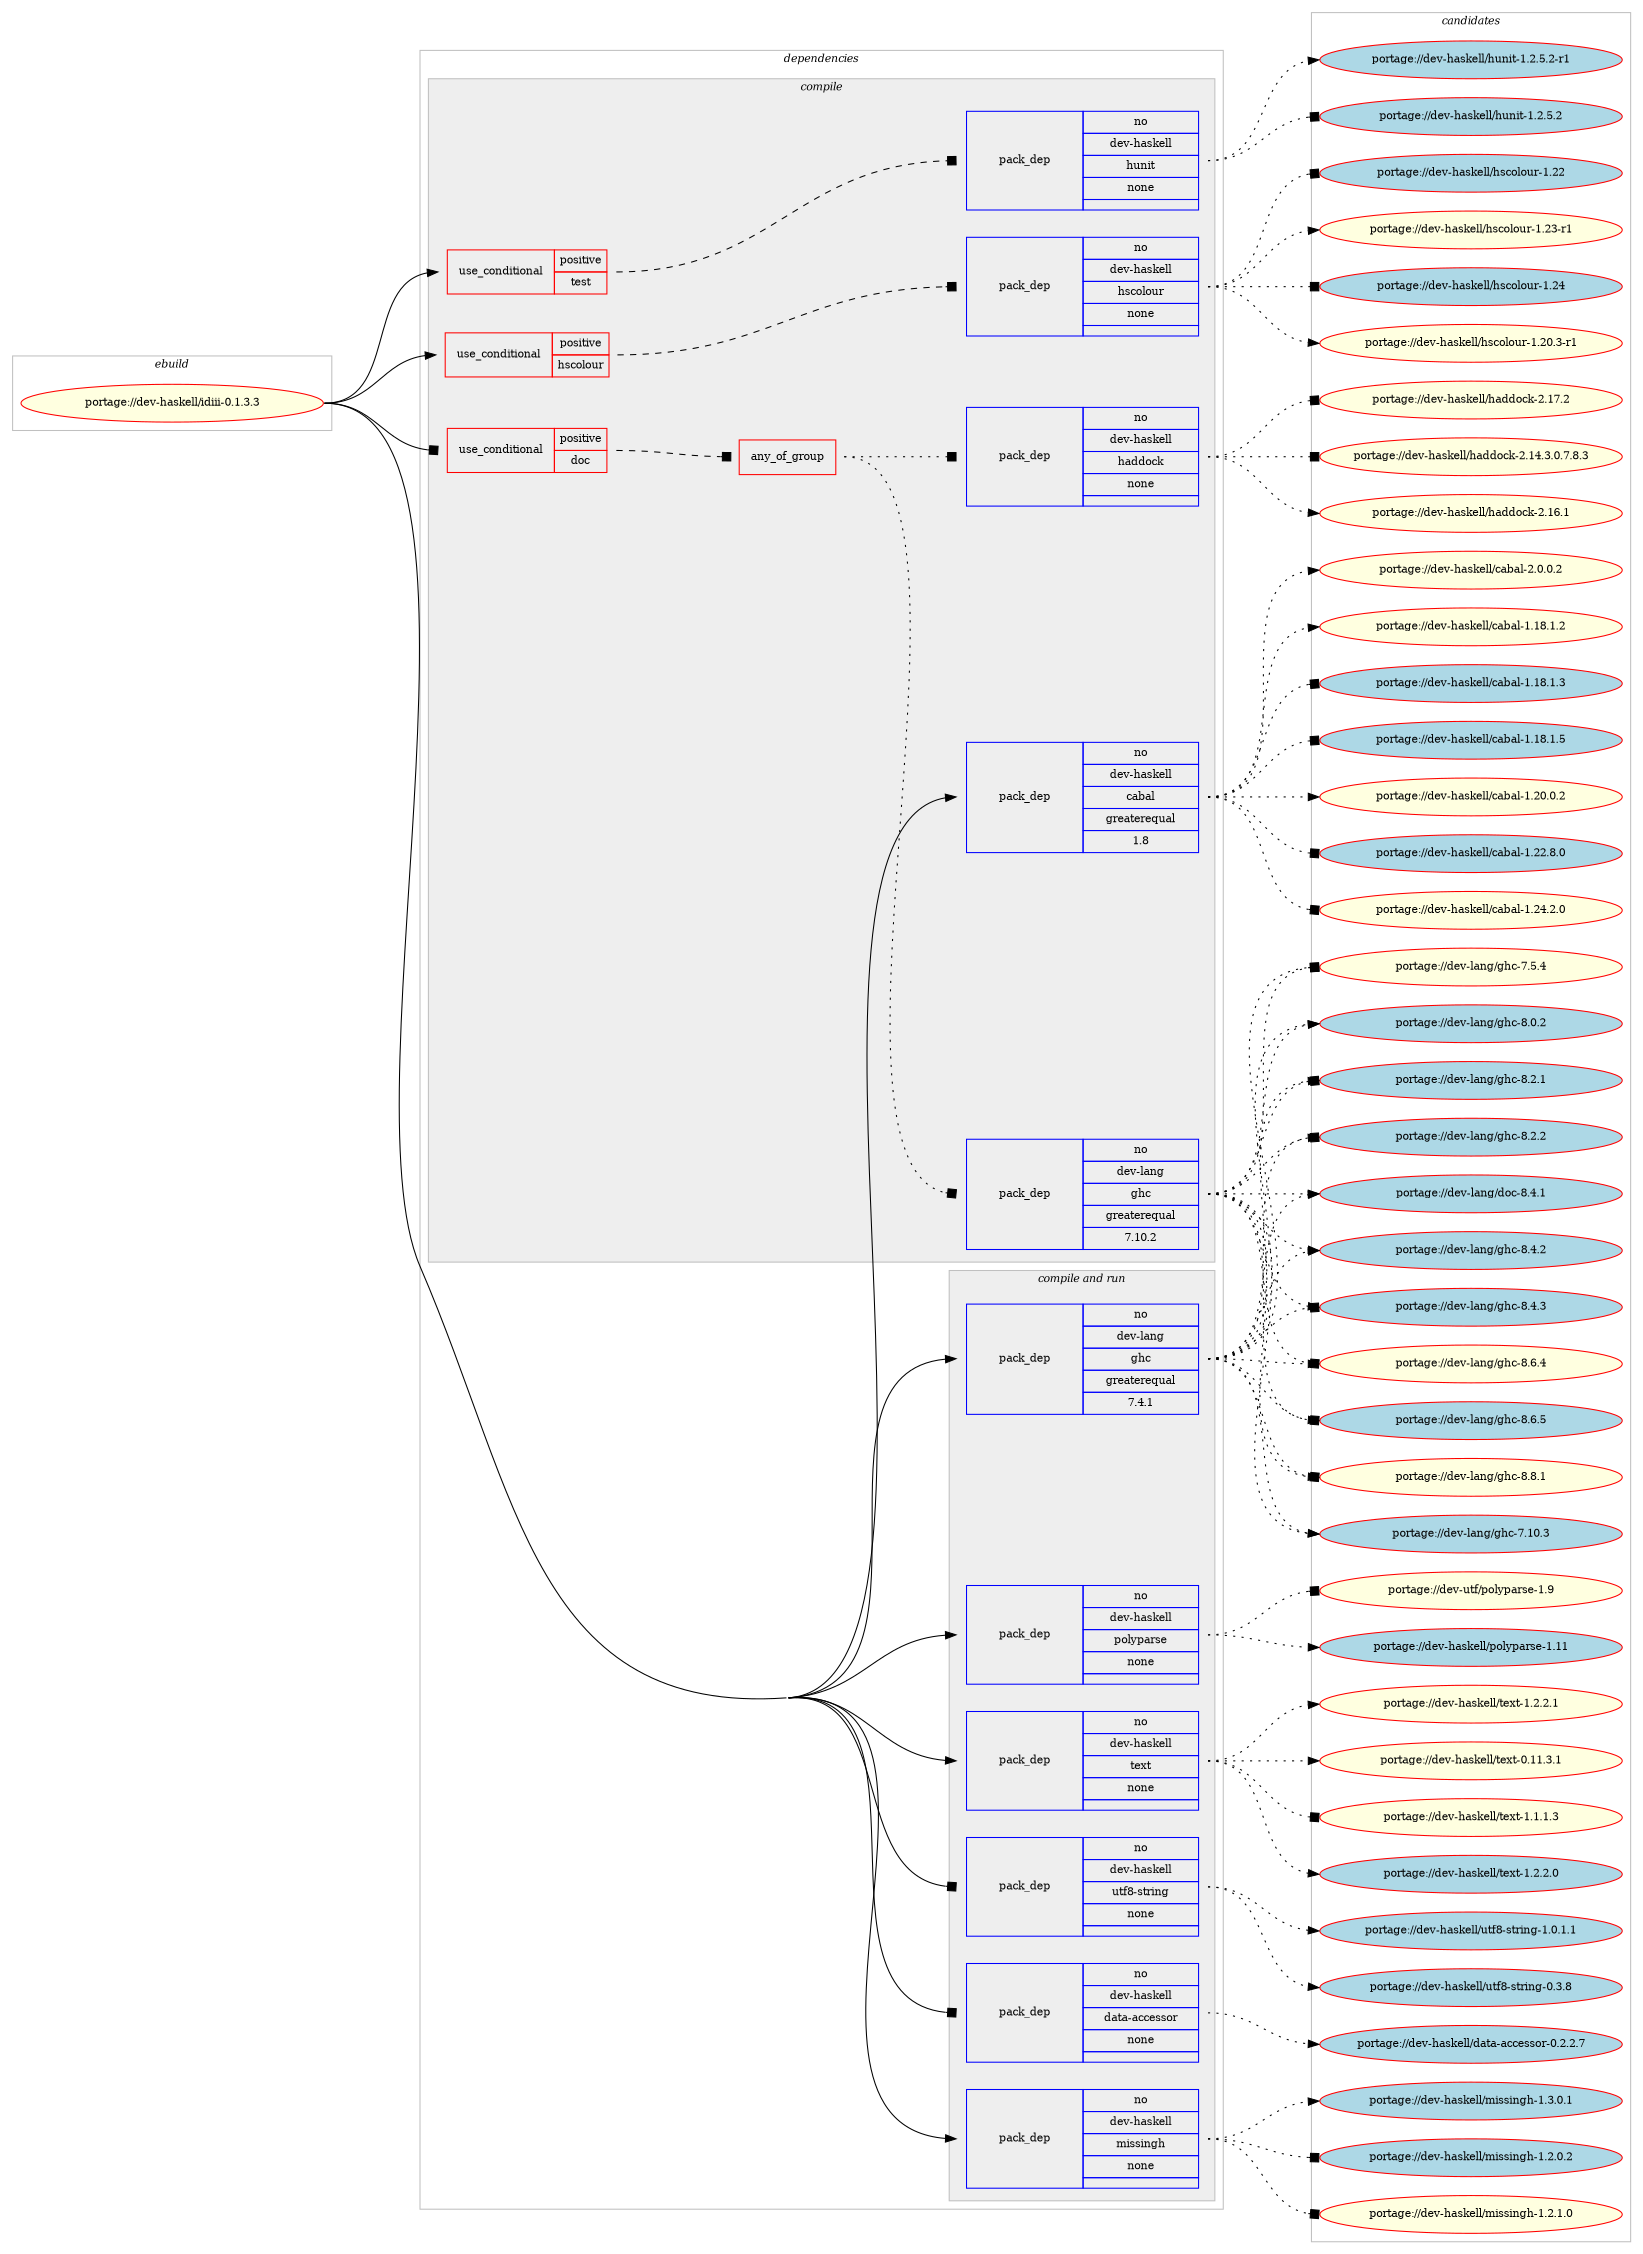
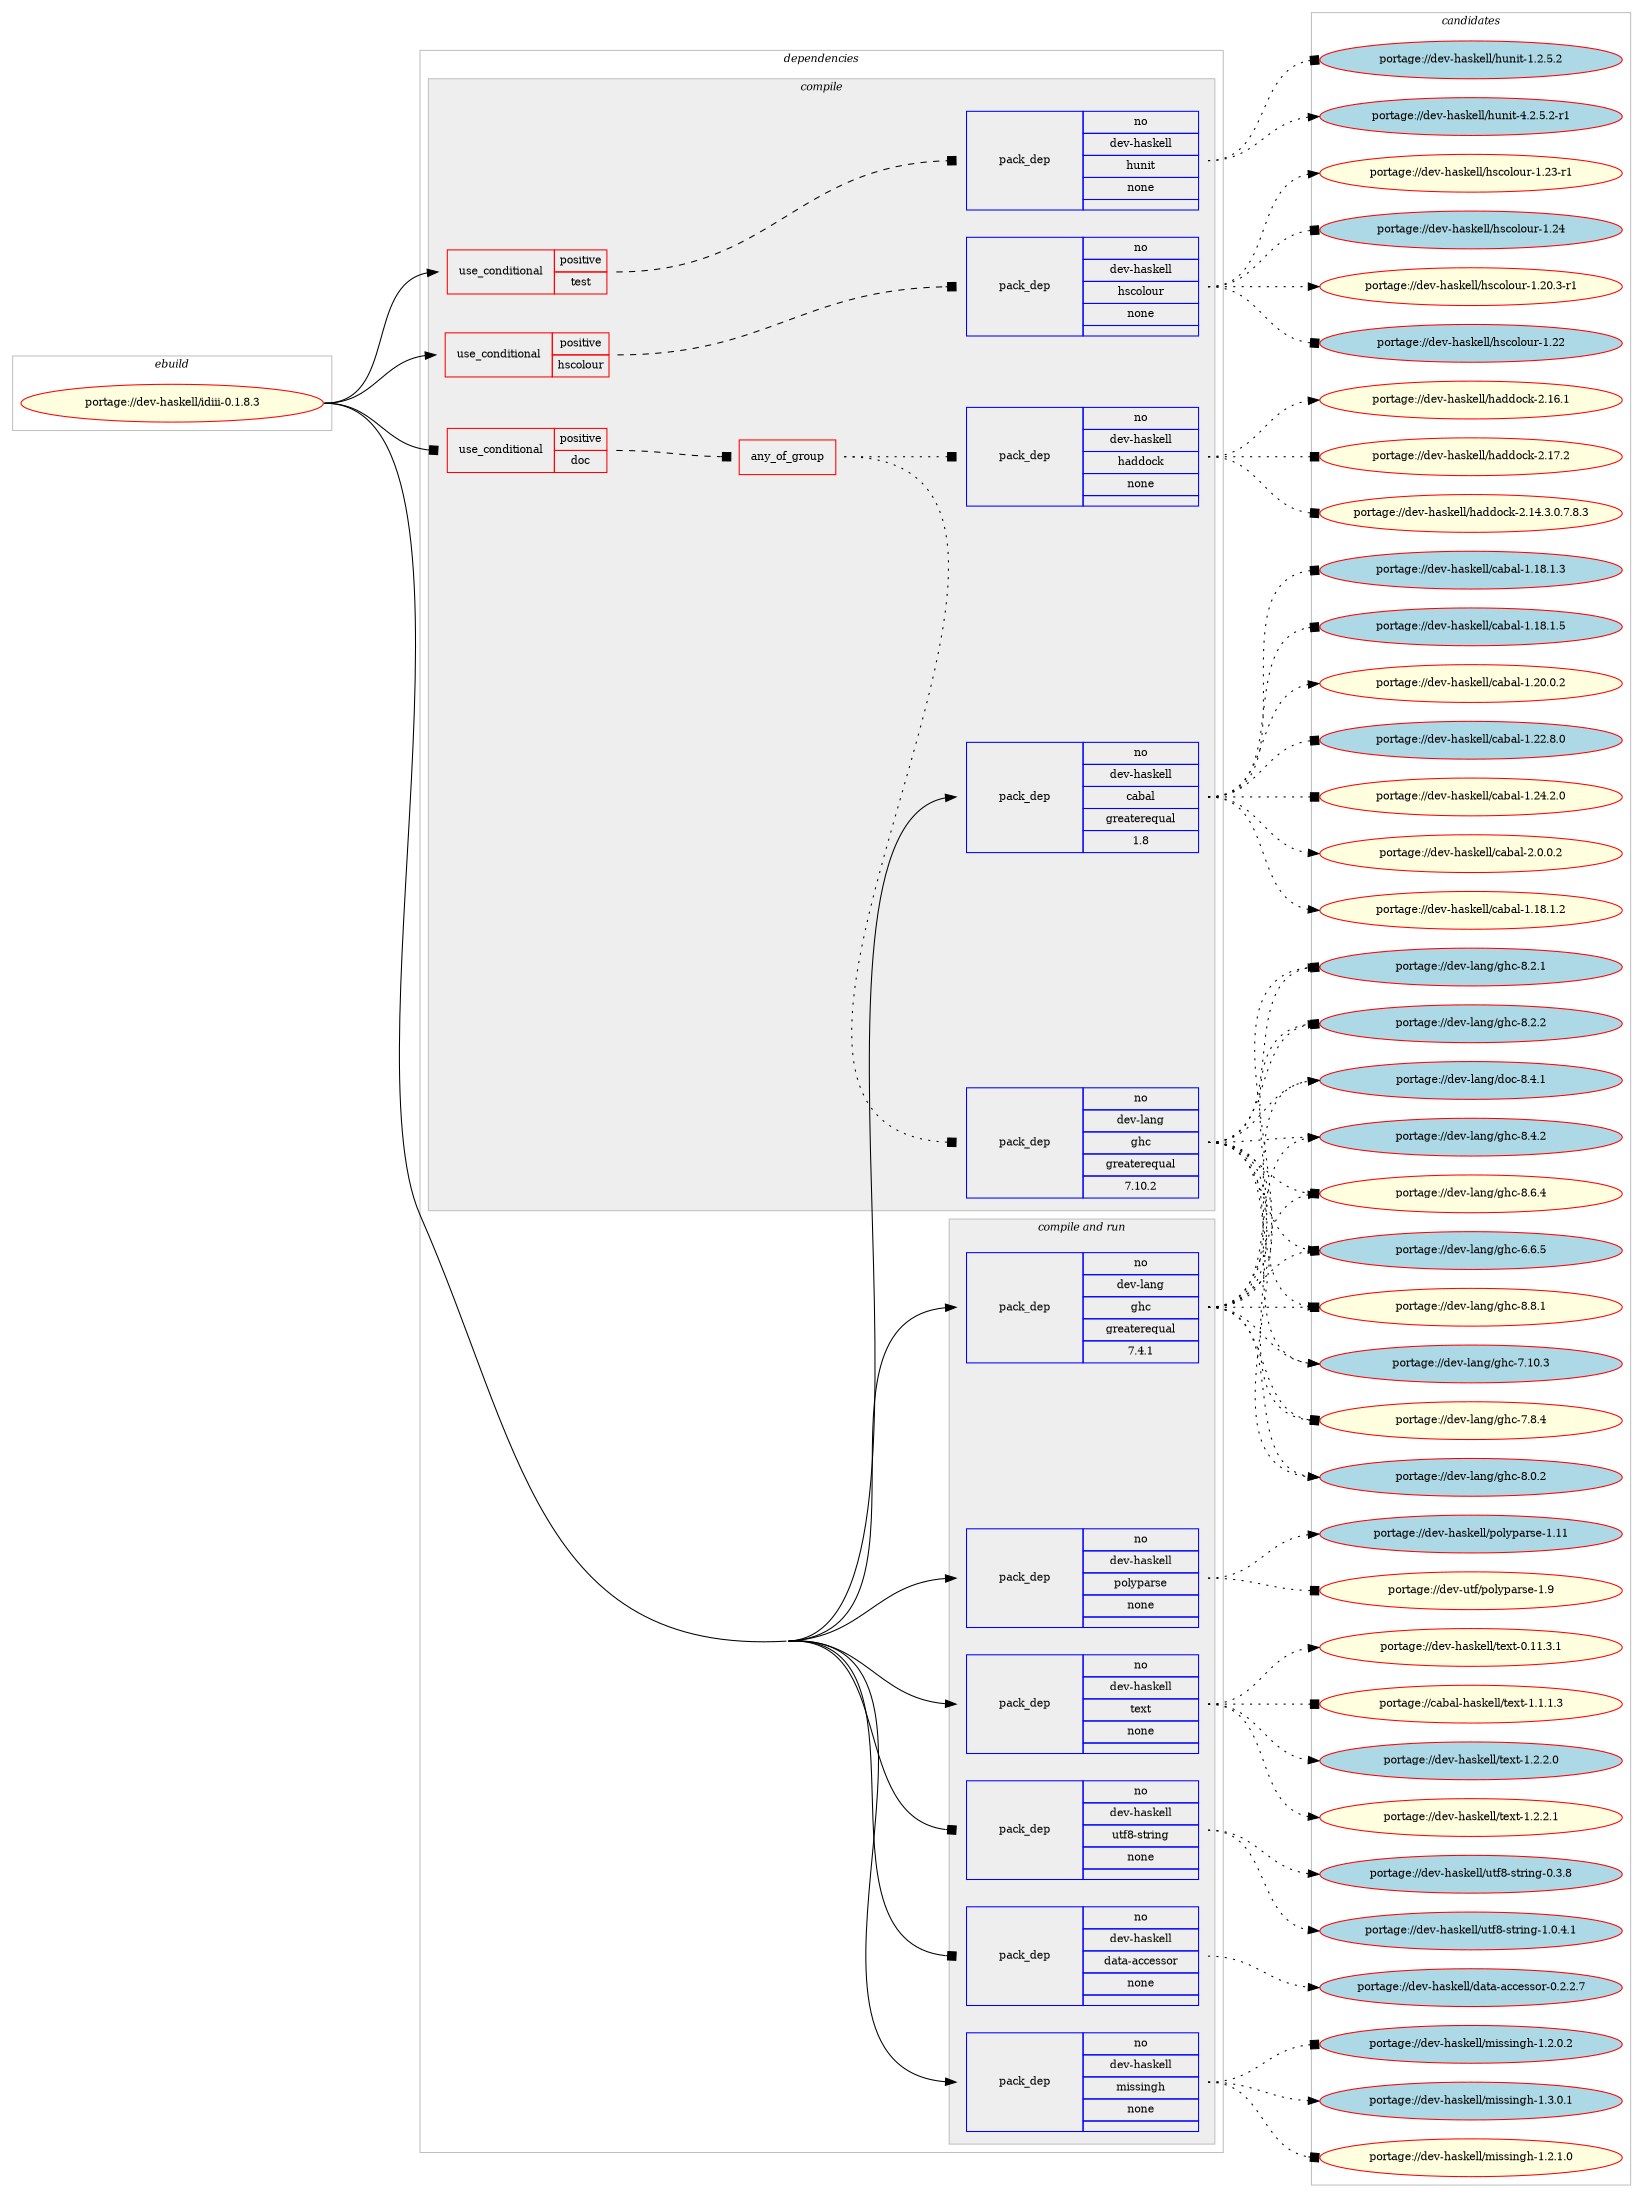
(1471, 60) -> (1471, 117)
(172, 403) -> (172, 403)
(1471, 967) -> (1471, 1421)
(1471, 1307) -> none
(1471, 1421) -> (1471, 1251)
(1471, 1818) -> (1471, 1704)
(1471, 1931) -> (1471, 1931)
